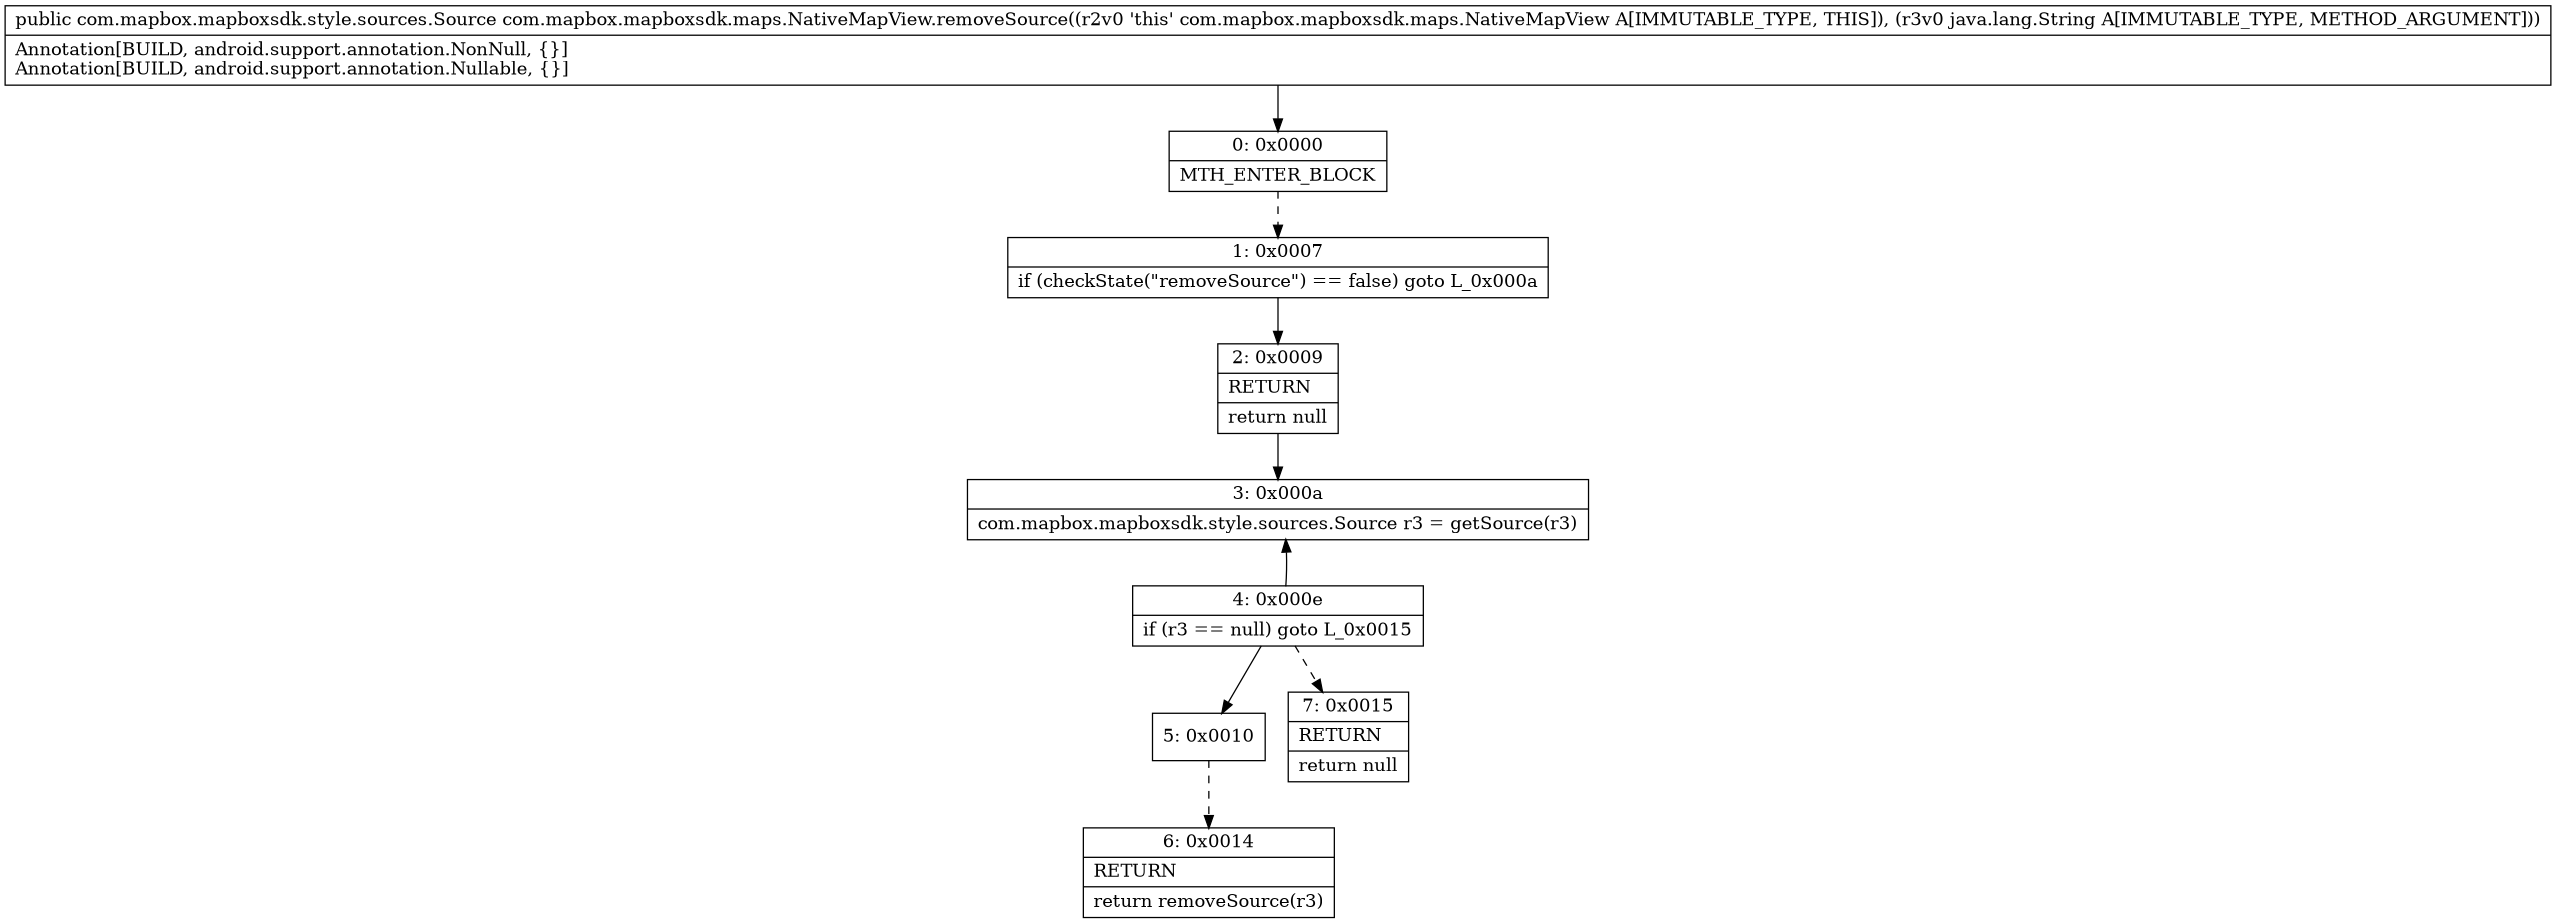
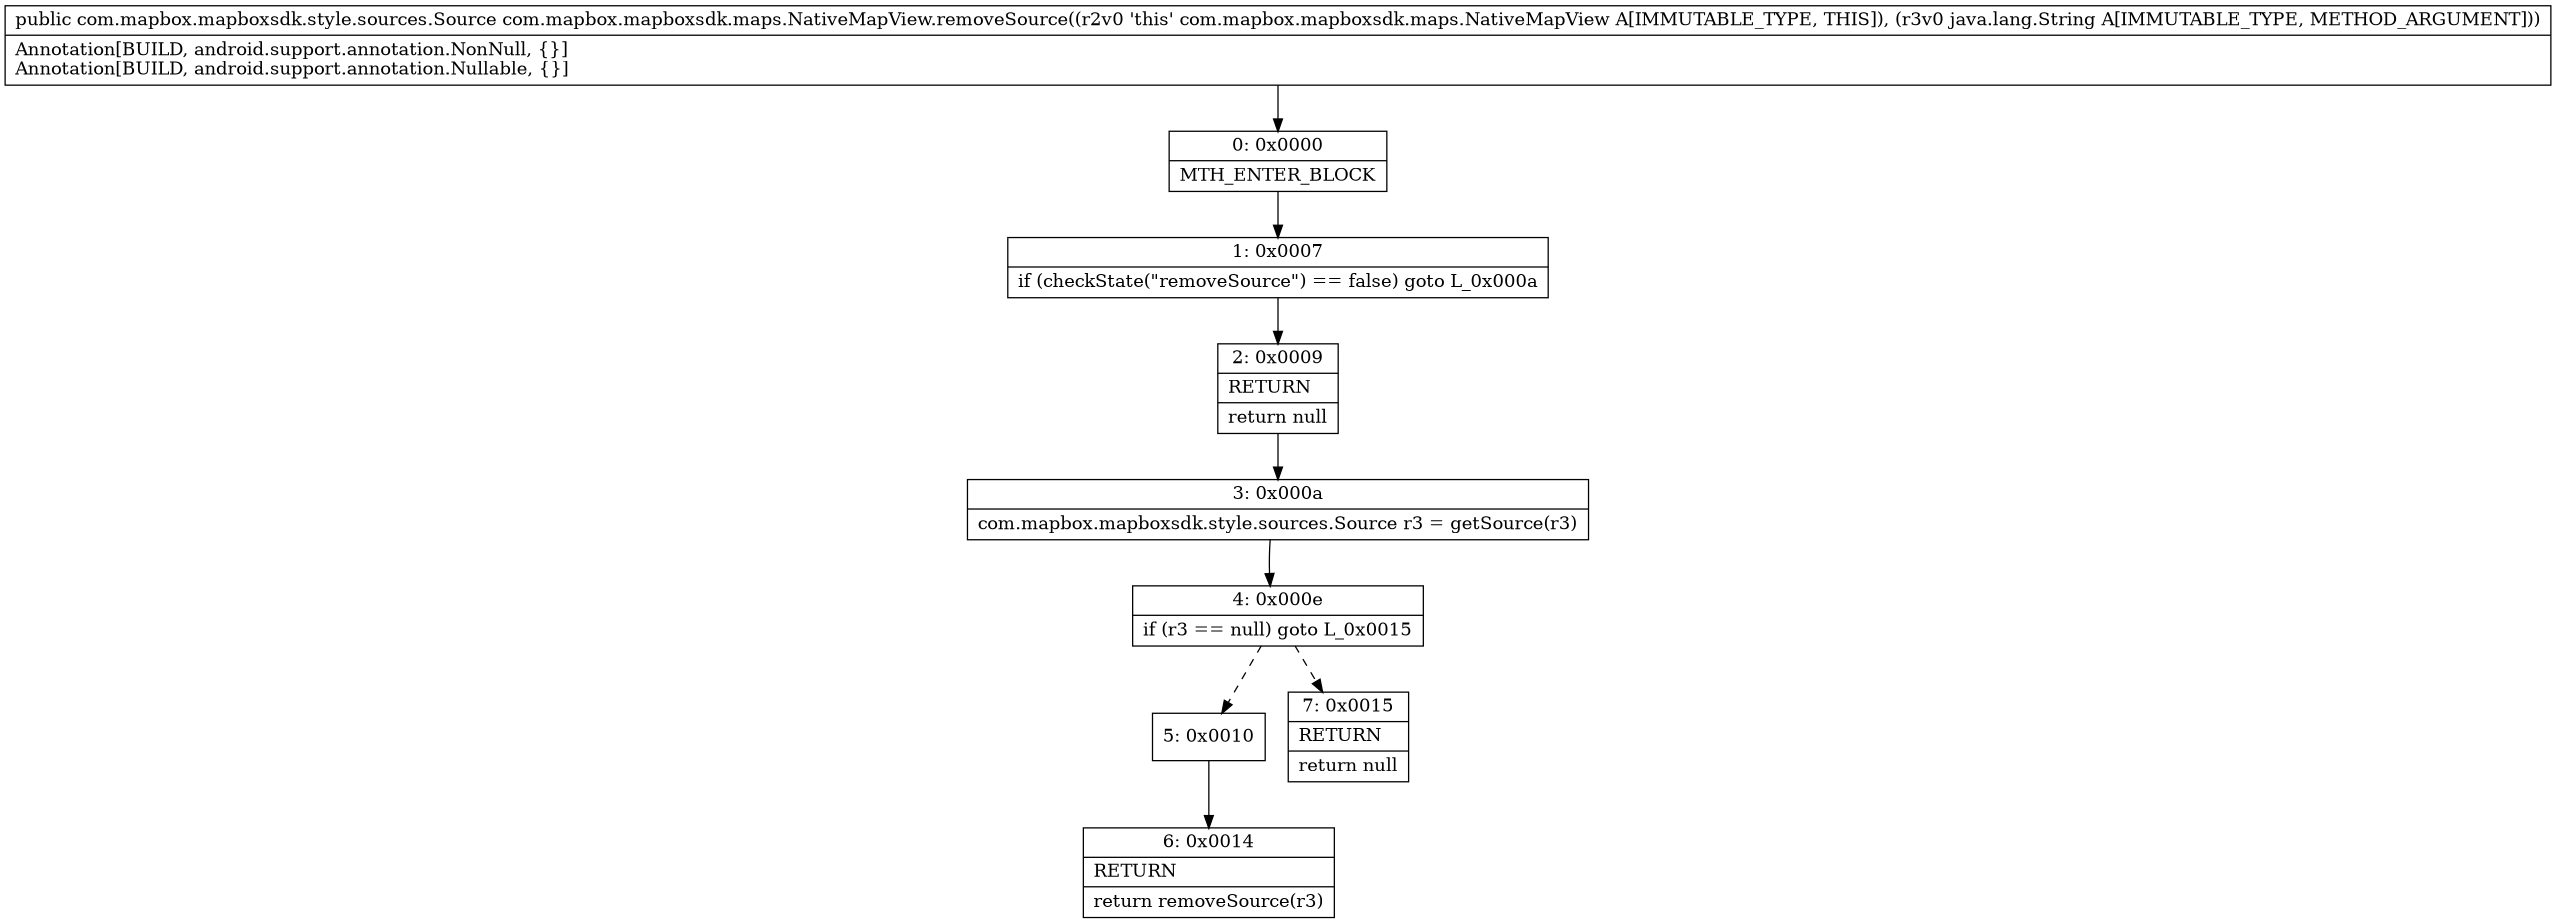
(1278, 208) -> (1278, 208)
(1287, 569) -> (1269, 556)
(1245, 674) -> (1245, 674)
(1209, 788) -> (1209, 788)
